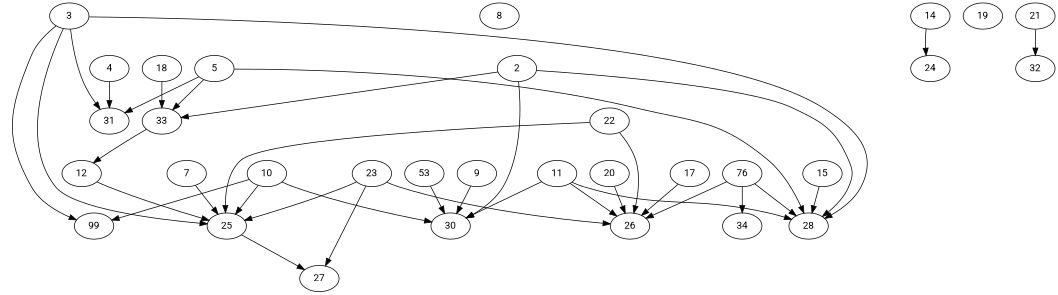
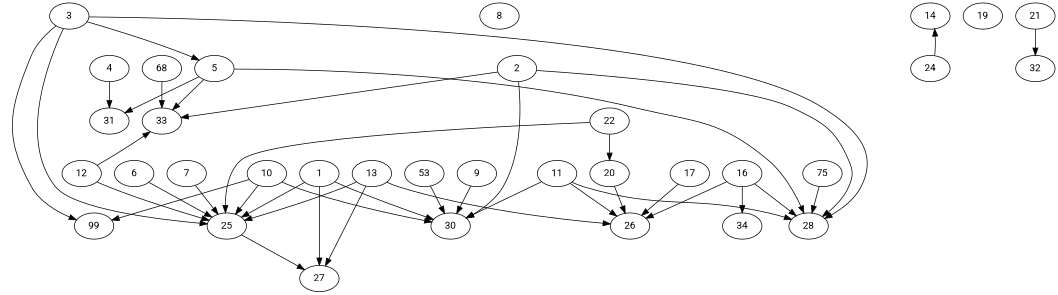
(926, 39) -> (935, 46)
(78, 68) -> (140, 38)
(162, 69) -> (162, 69)
(123, 144) -> (121, 151)
(637, 167) -> (610, 144)
none -> (134, 174)
none -> (319, 174)
(372, 174) -> (372, 174)
(742, 174) -> (742, 174)
(822, 174) -> (822, 174)
